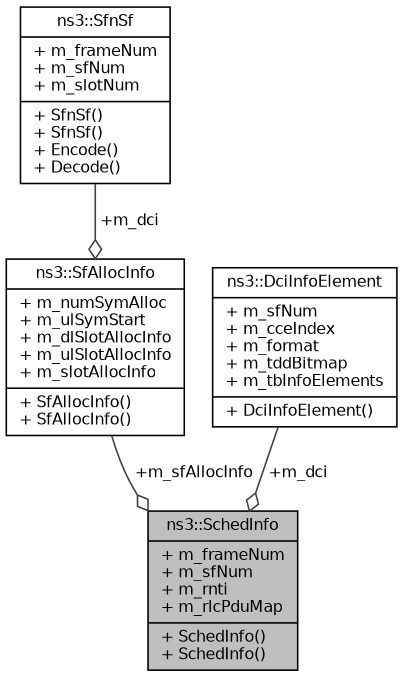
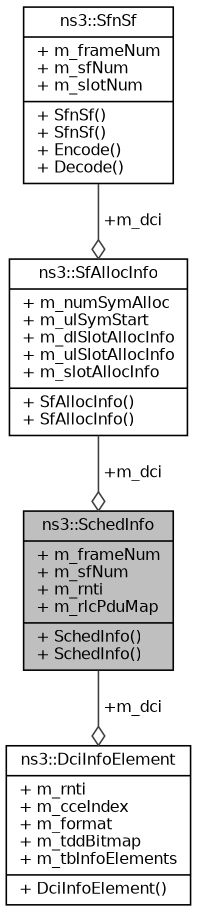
(272, 312) -> (53, 790)
(267, 460) -> (98, 698)
(192, 473) -> (131, 473)
